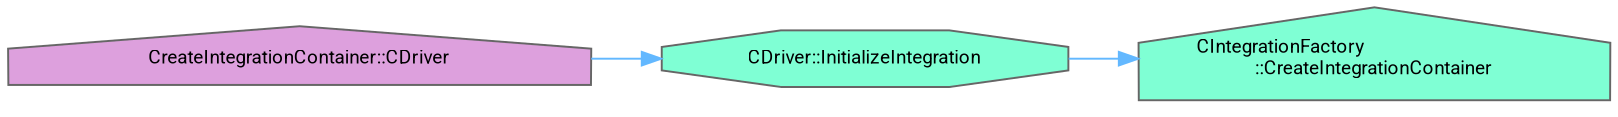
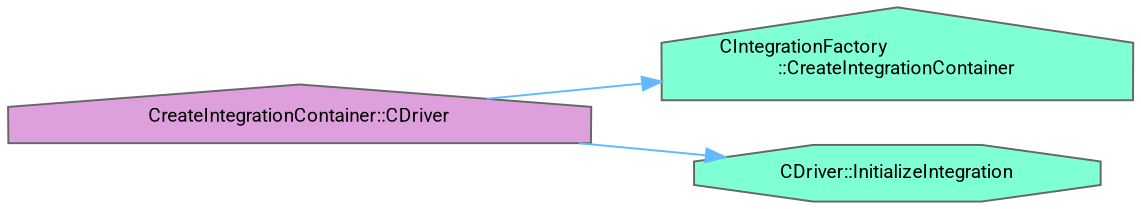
(1094, 59) -> (564, 91)
